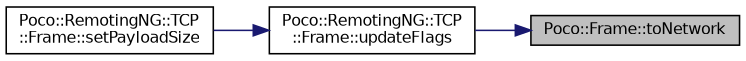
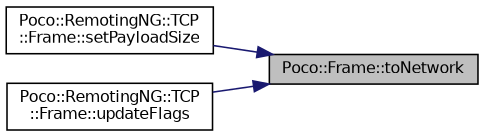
(233, 30) -> (235, 49)
